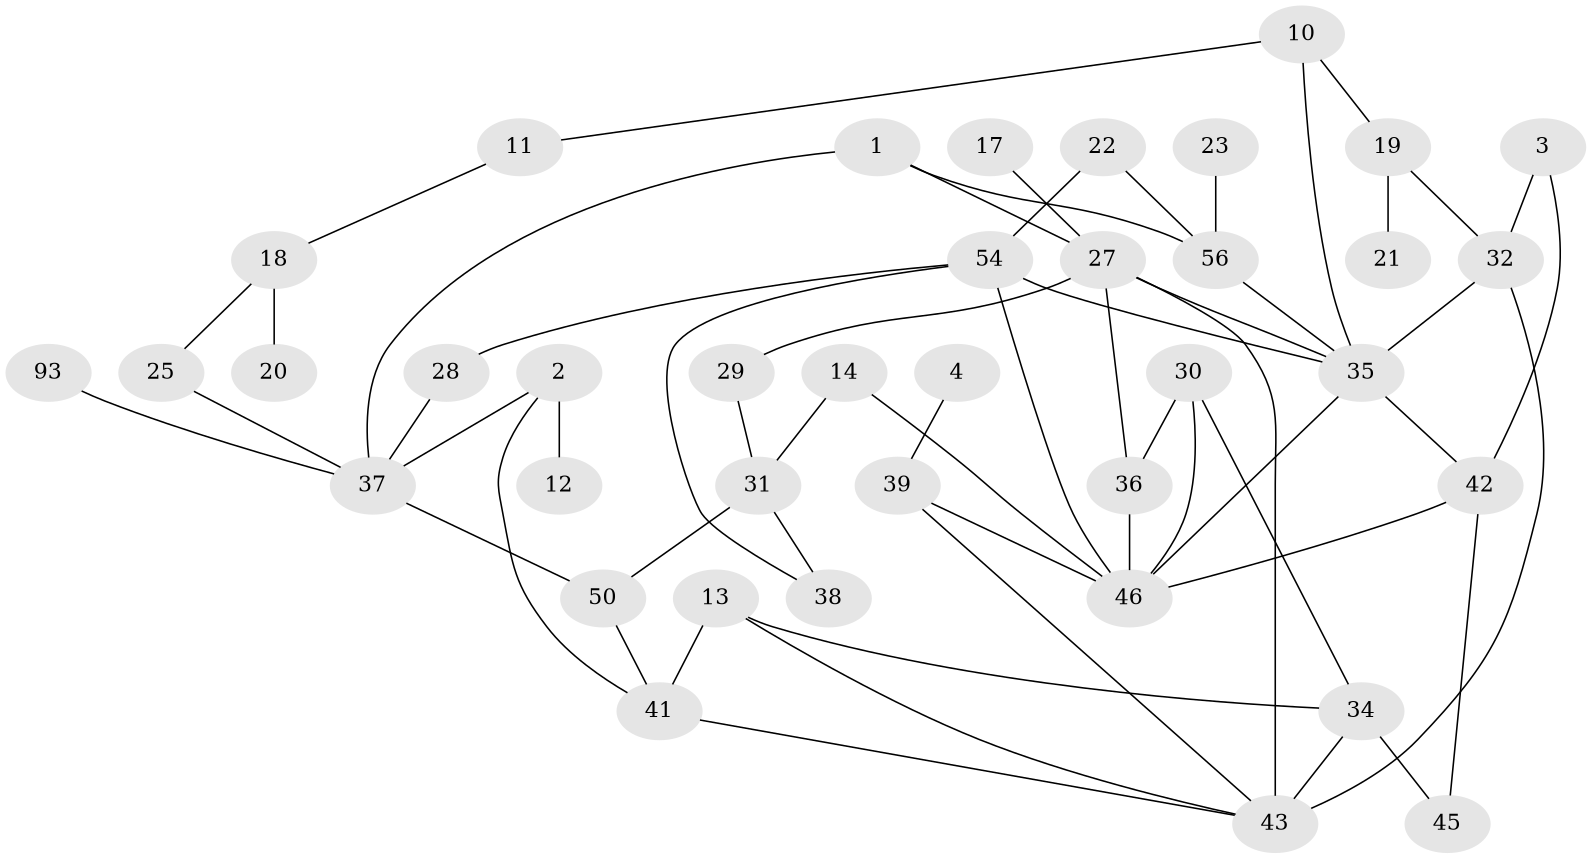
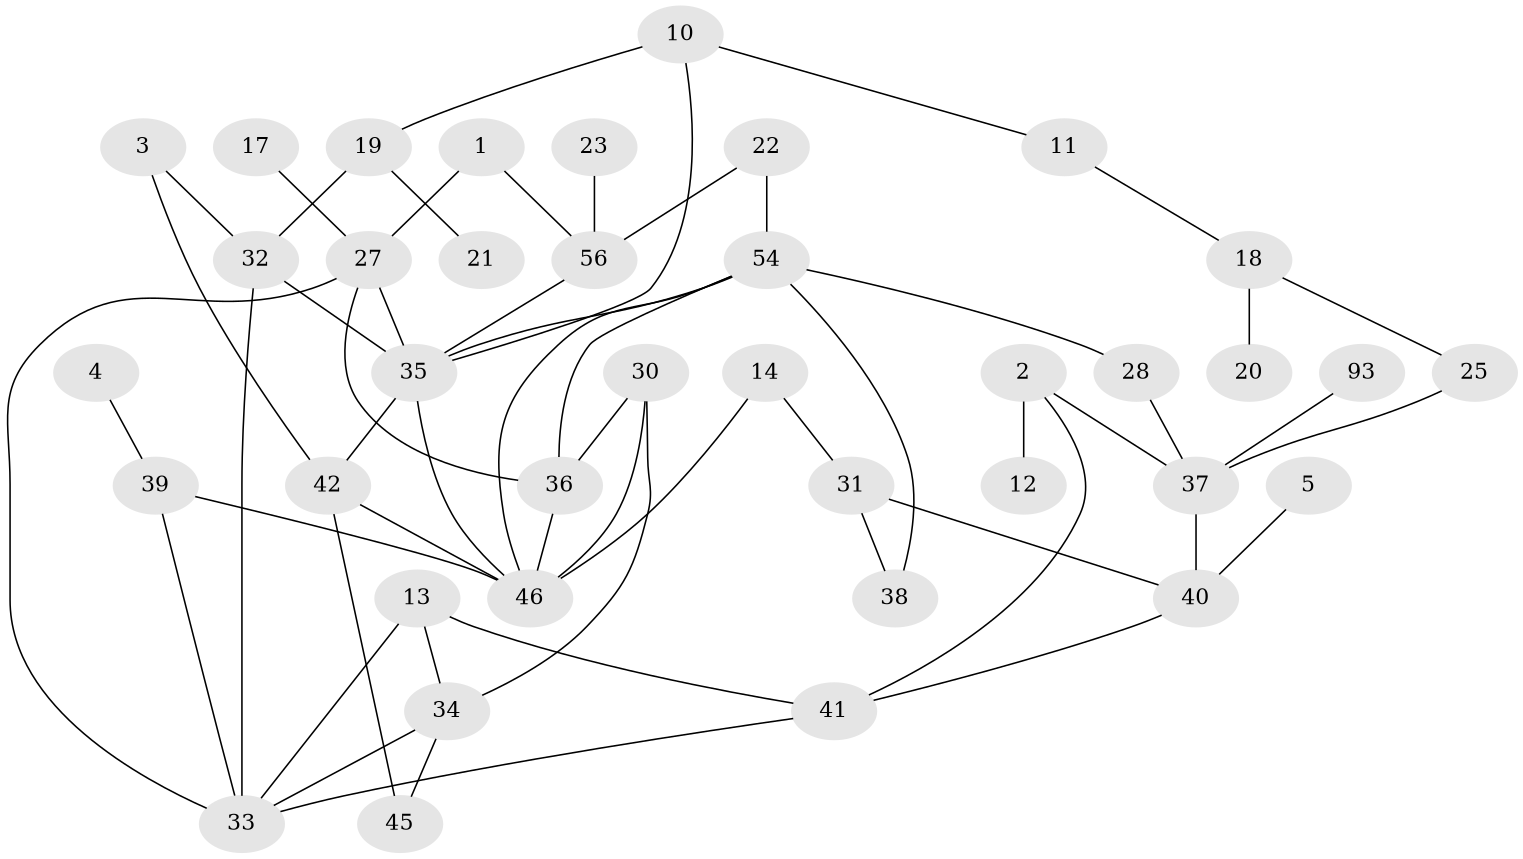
(540, 230) -> none
none -> (606, 334)
(732, 373) -> none
none -> (1309, 486)
(603, 598) -> (1196, 598)
(1275, 824) -> (242, 824)
